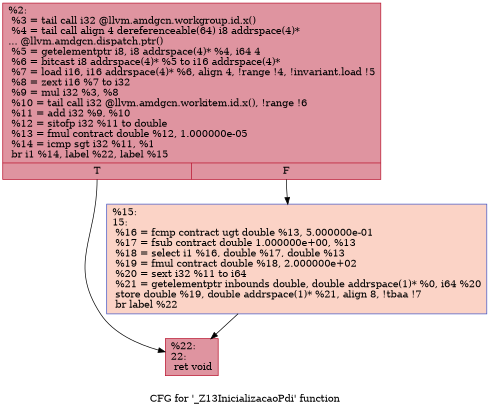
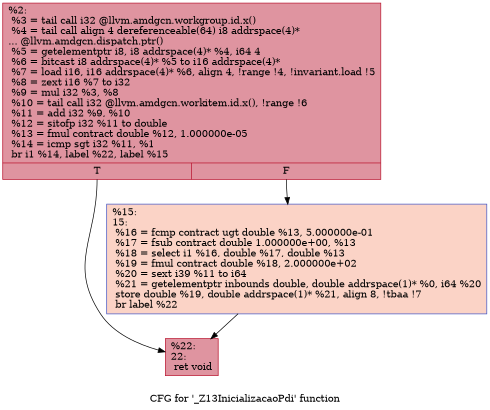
(179, 274) -> (179, 274)
